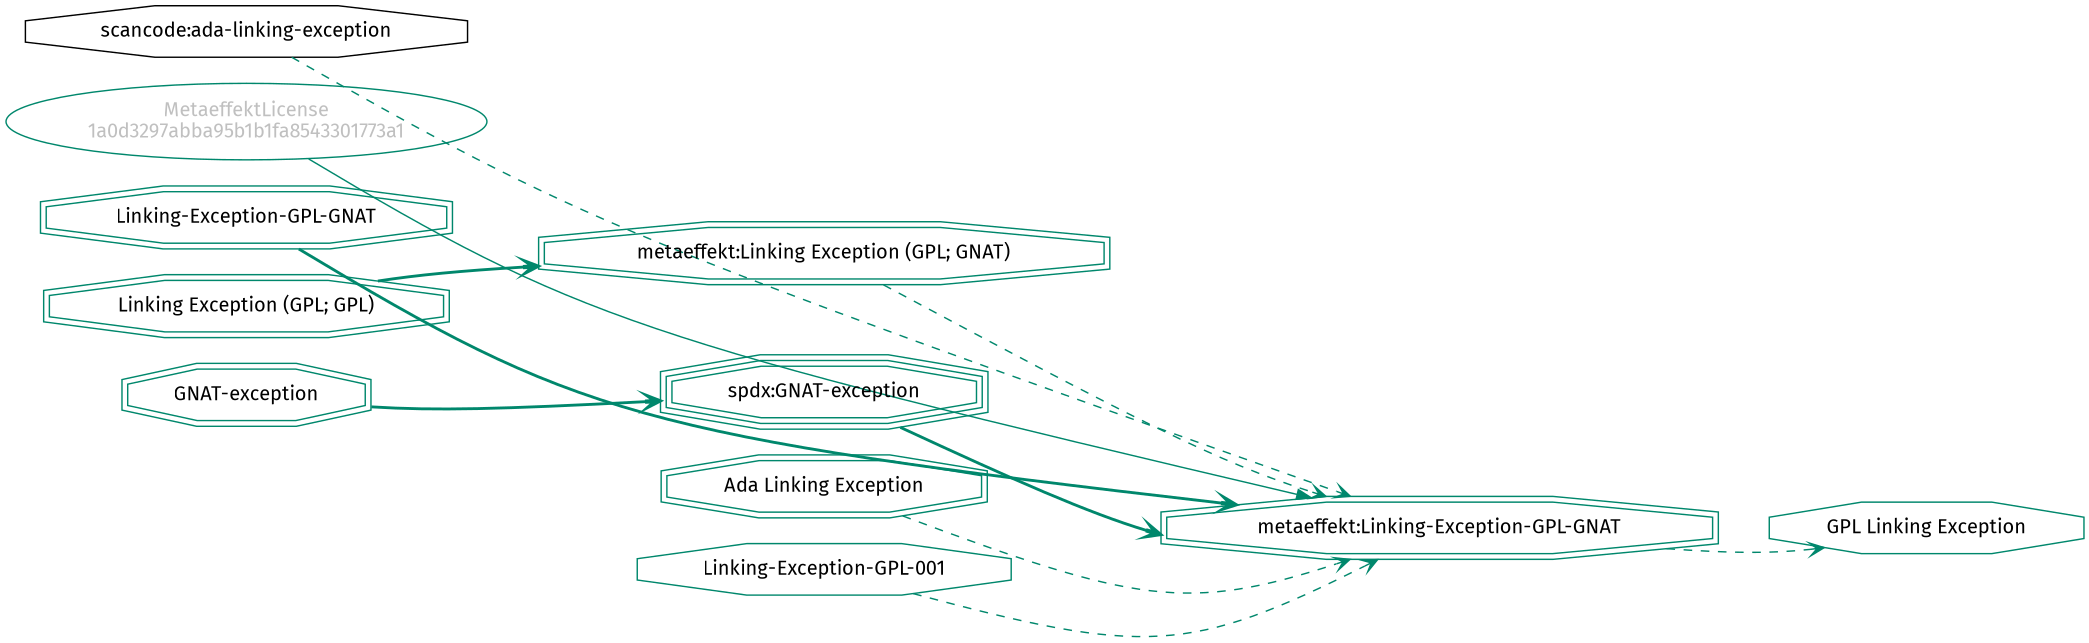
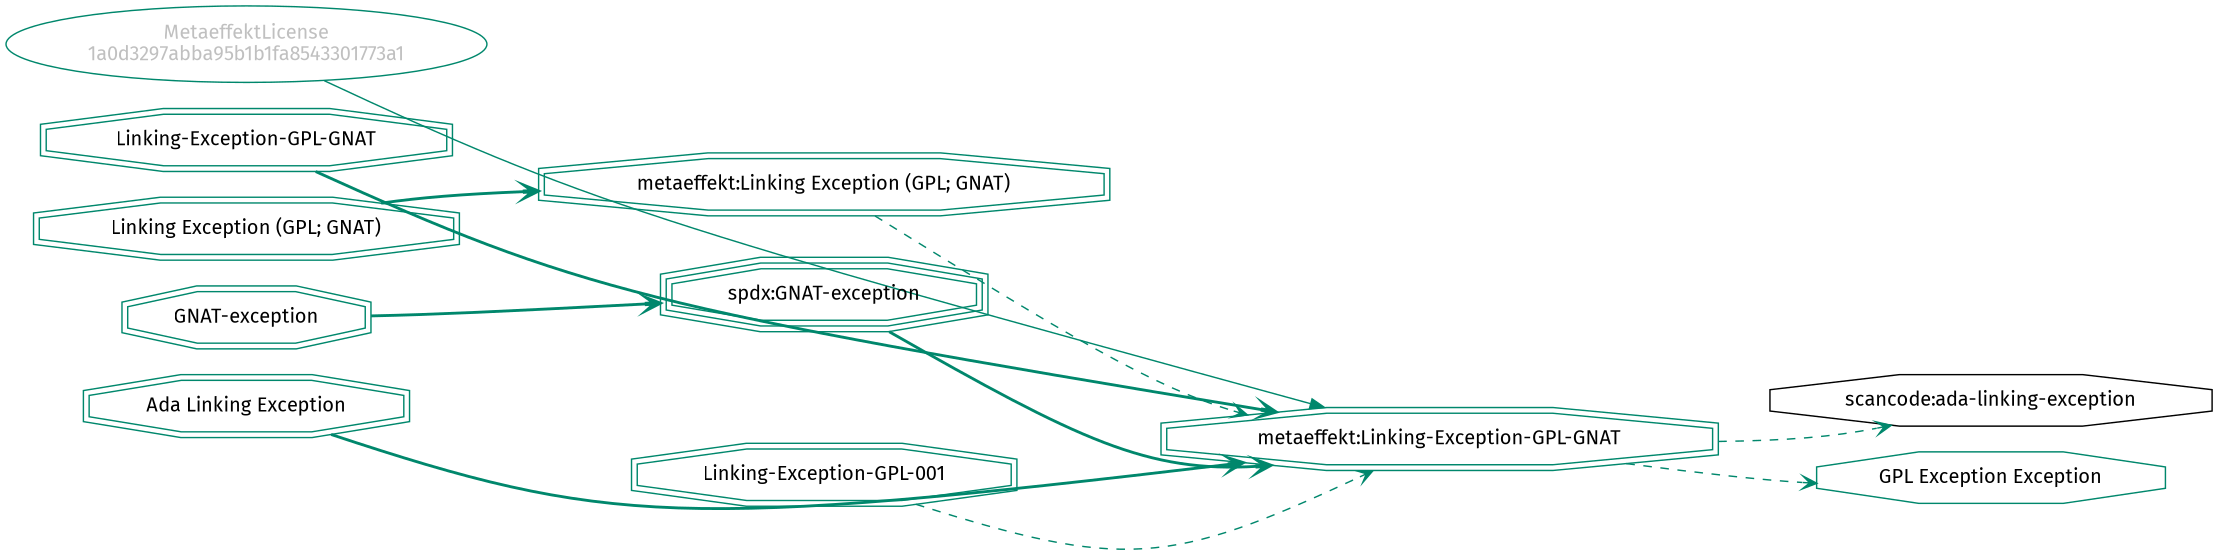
(803, 299) -> (1798, 438)
(246, 306) -> (246, 229)
(1927, 528) -> (1991, 478)
(824, 569) -> (824, 475)
(1116, 585) -> (777, 507)
